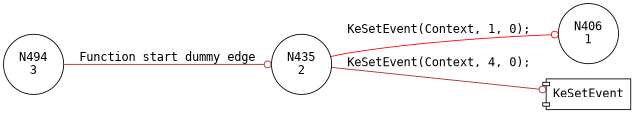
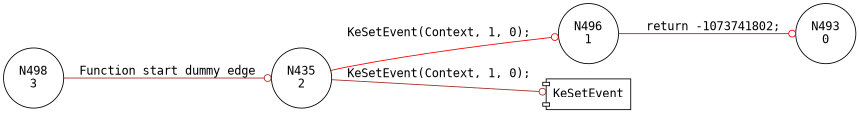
(588, 34) -> (588, 34)
none -> (826, 34)
(439, 63) -> (439, 74)
(34, 64) -> (34, 78)
